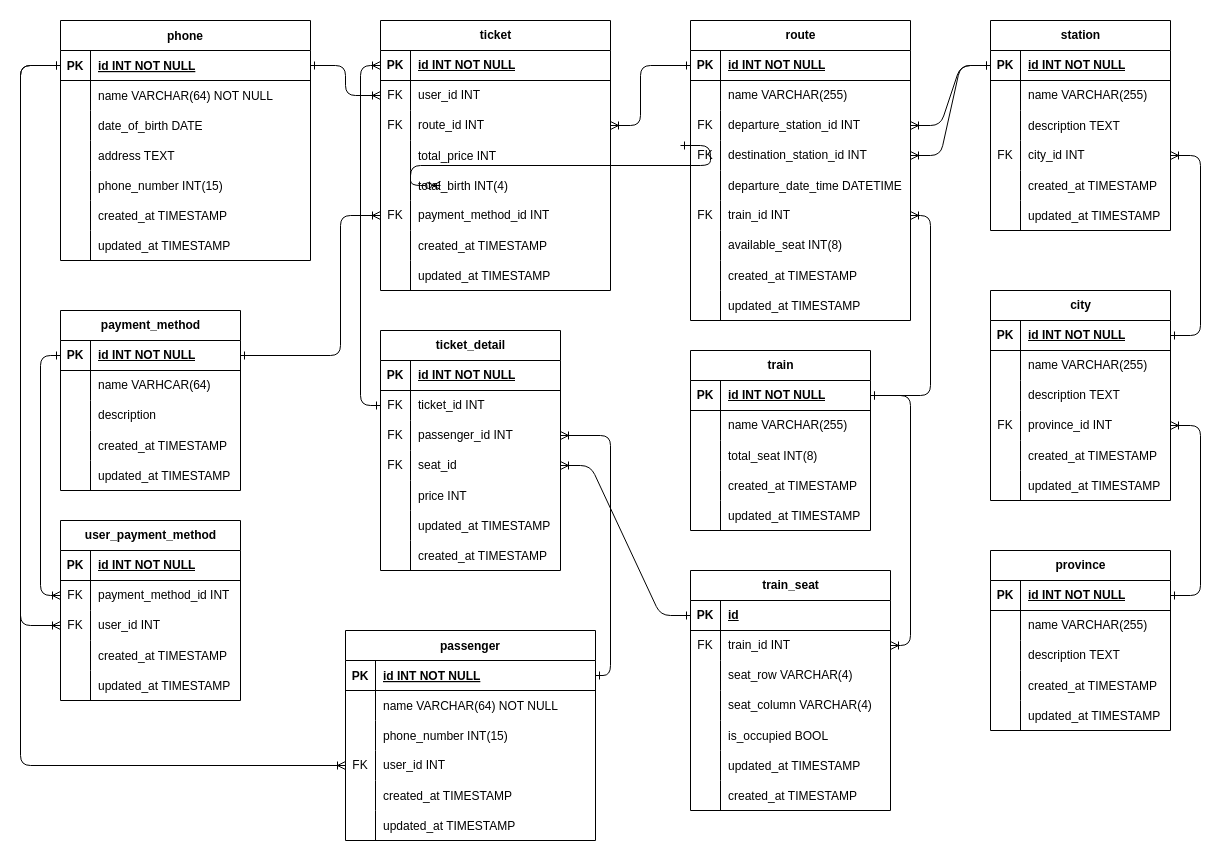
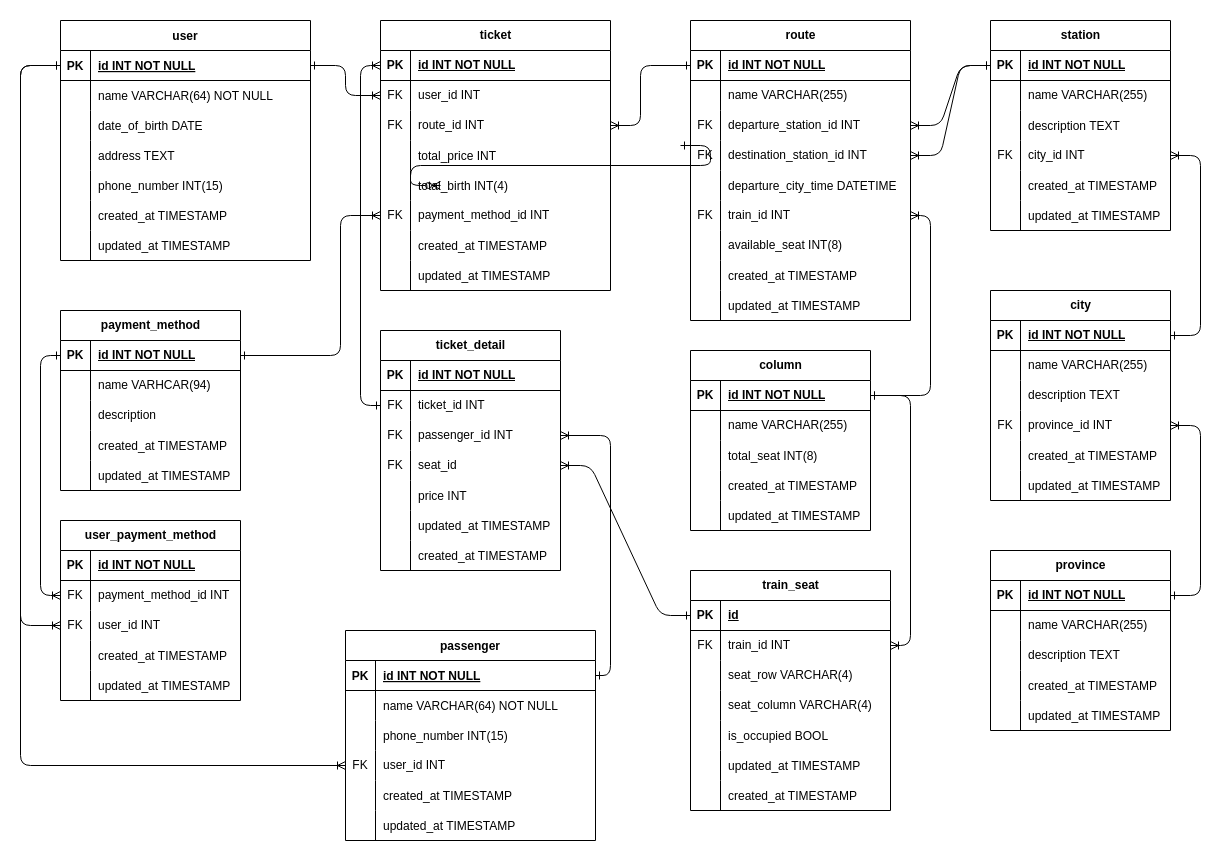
(185, 36) -> (185, 36)
(819, 186) -> (817, 186)
(781, 366) -> (781, 366)
(151, 386) -> (151, 386)
